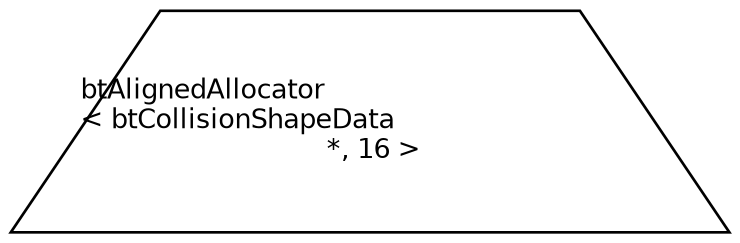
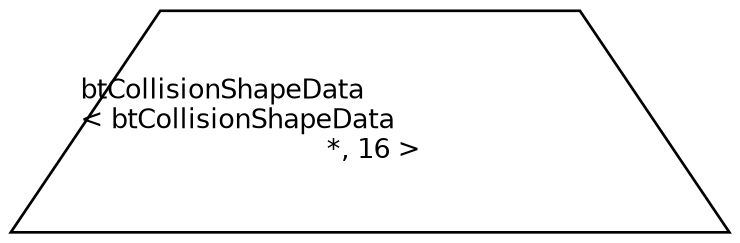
(370, 122) -> (370, 122)
